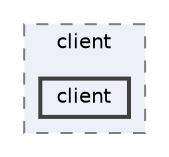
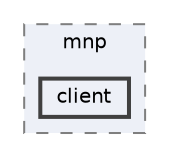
(85, 43) -> (85, 43)
